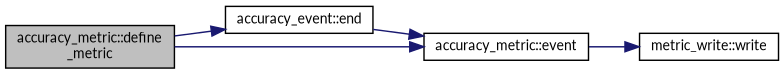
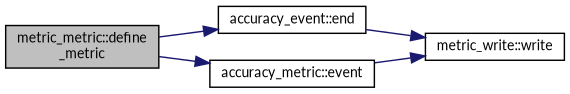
(391, 32) -> (388, 33)
(90, 47) -> (82, 47)
